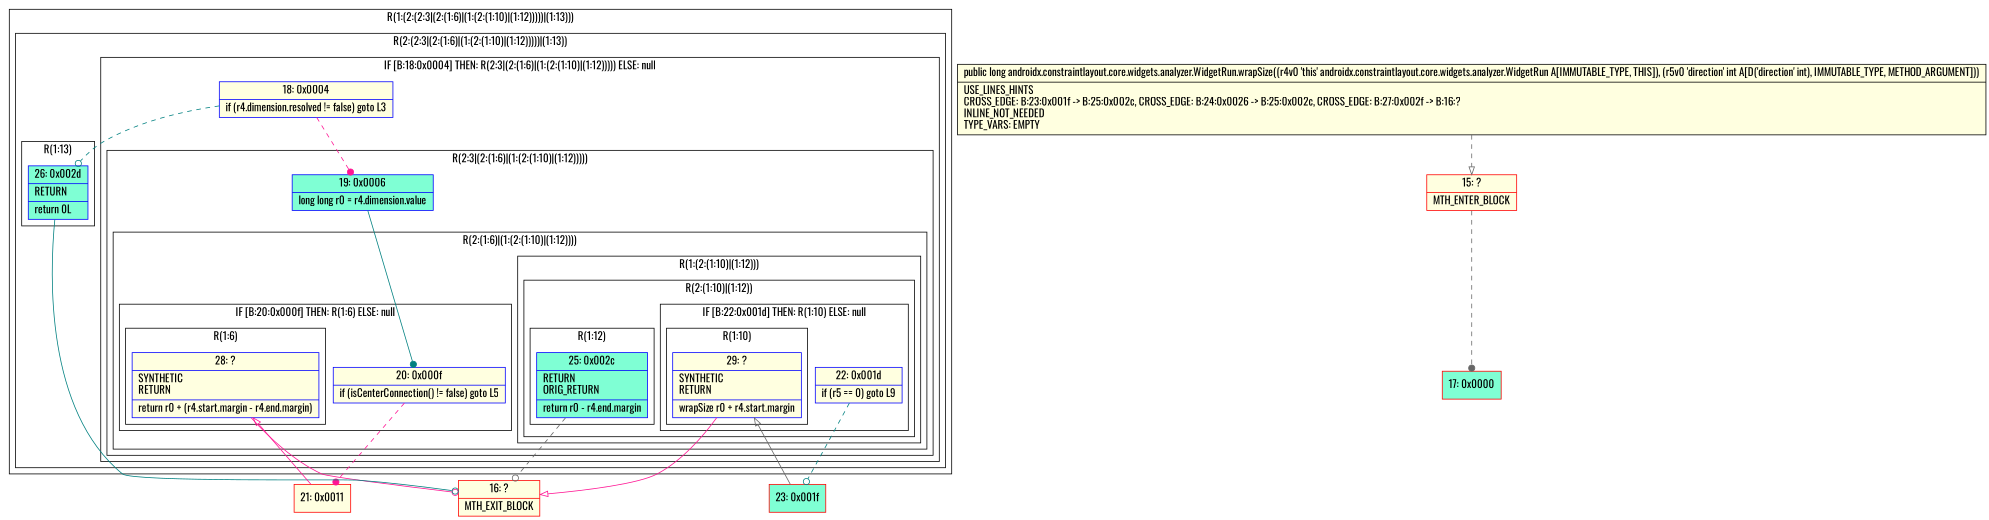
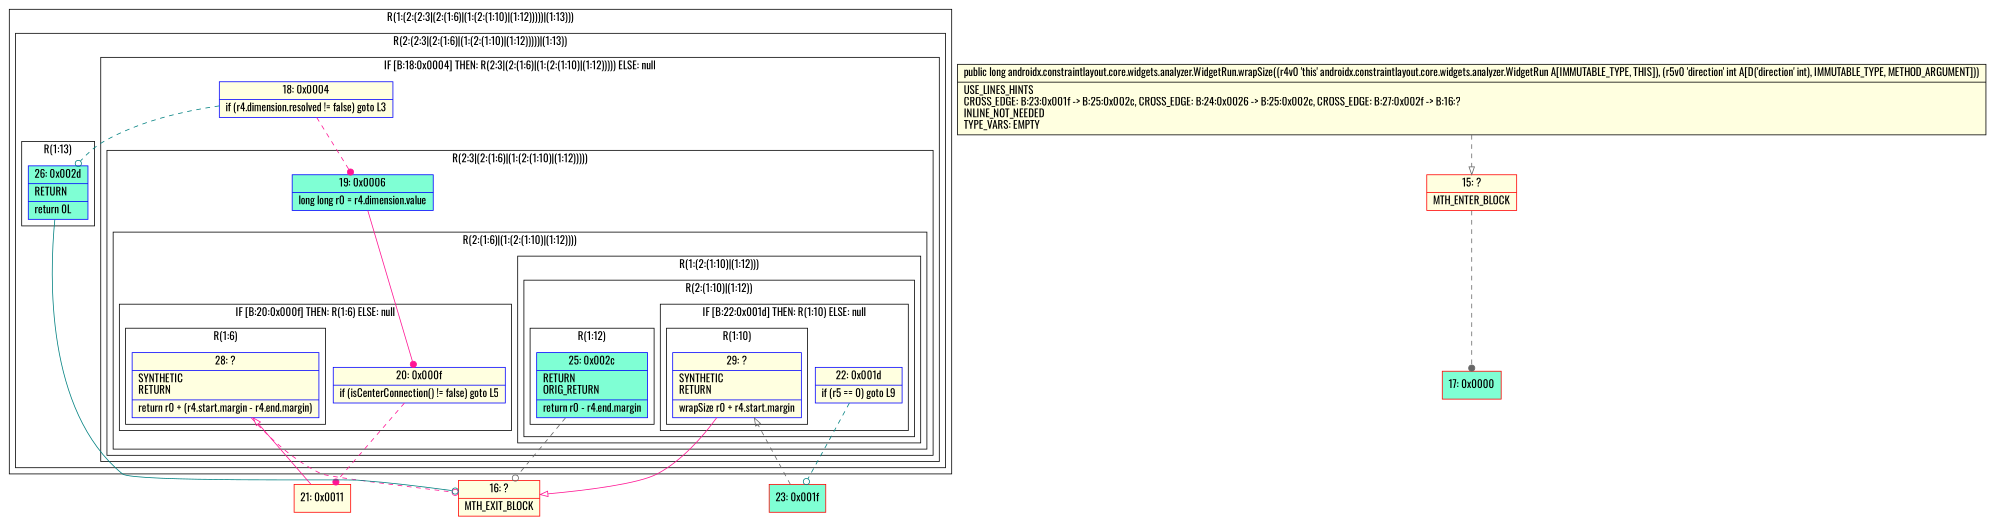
(390, 286) -> (390, 286)
(774, 455) -> (774, 455)
(342, 478) -> (342, 478)
